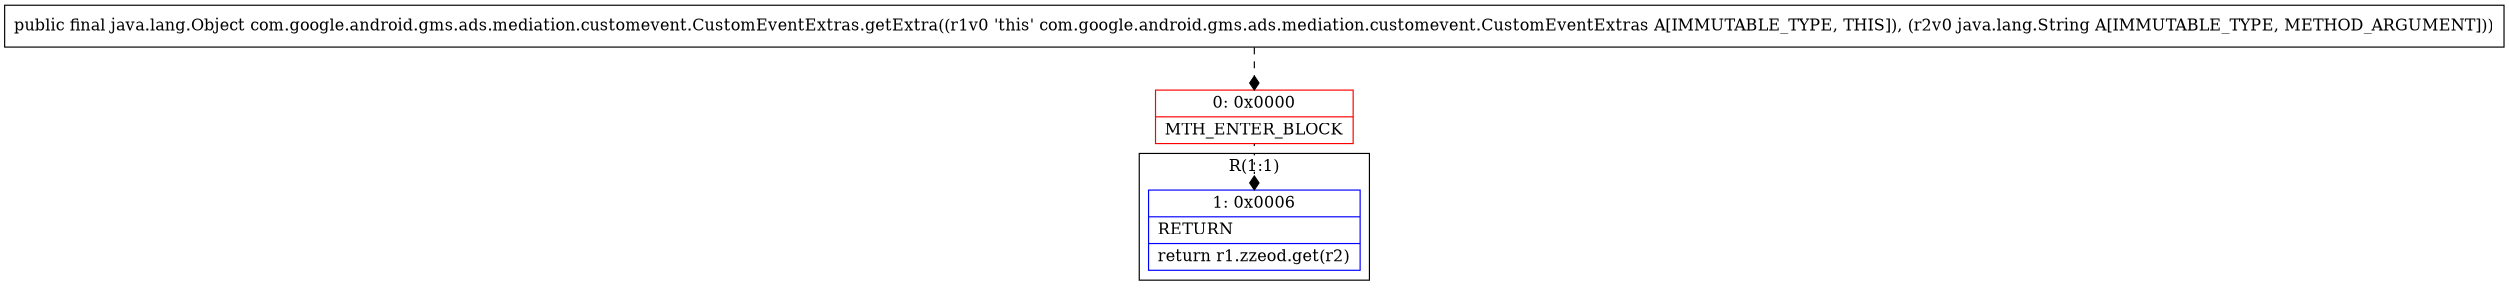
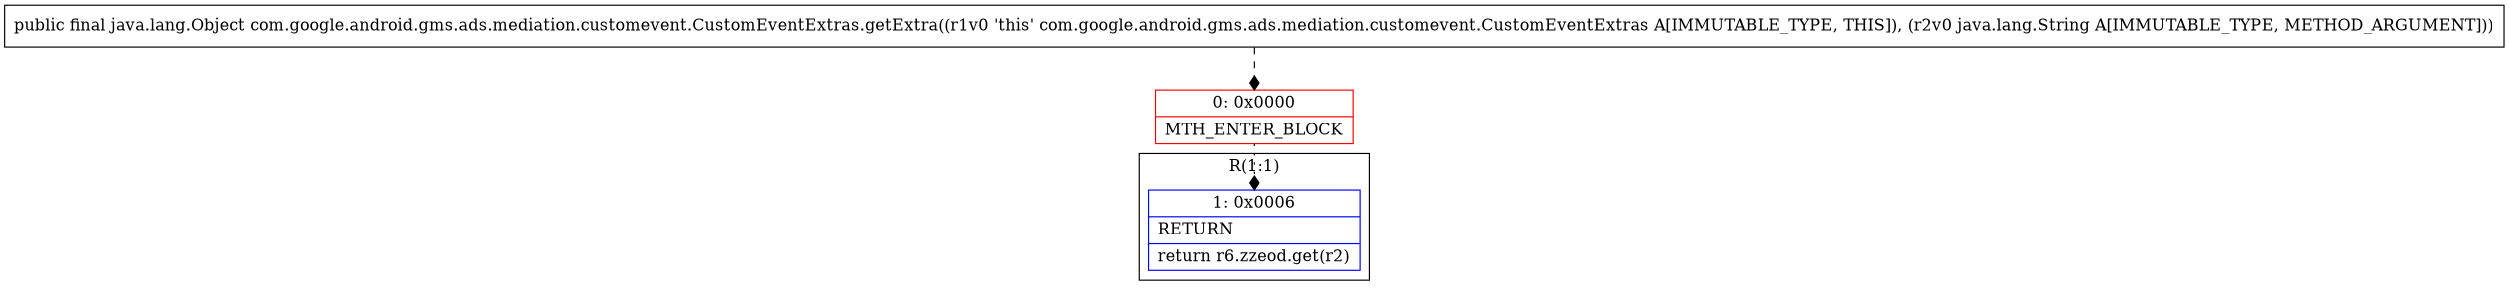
(1254, 256) -> (1254, 256)
